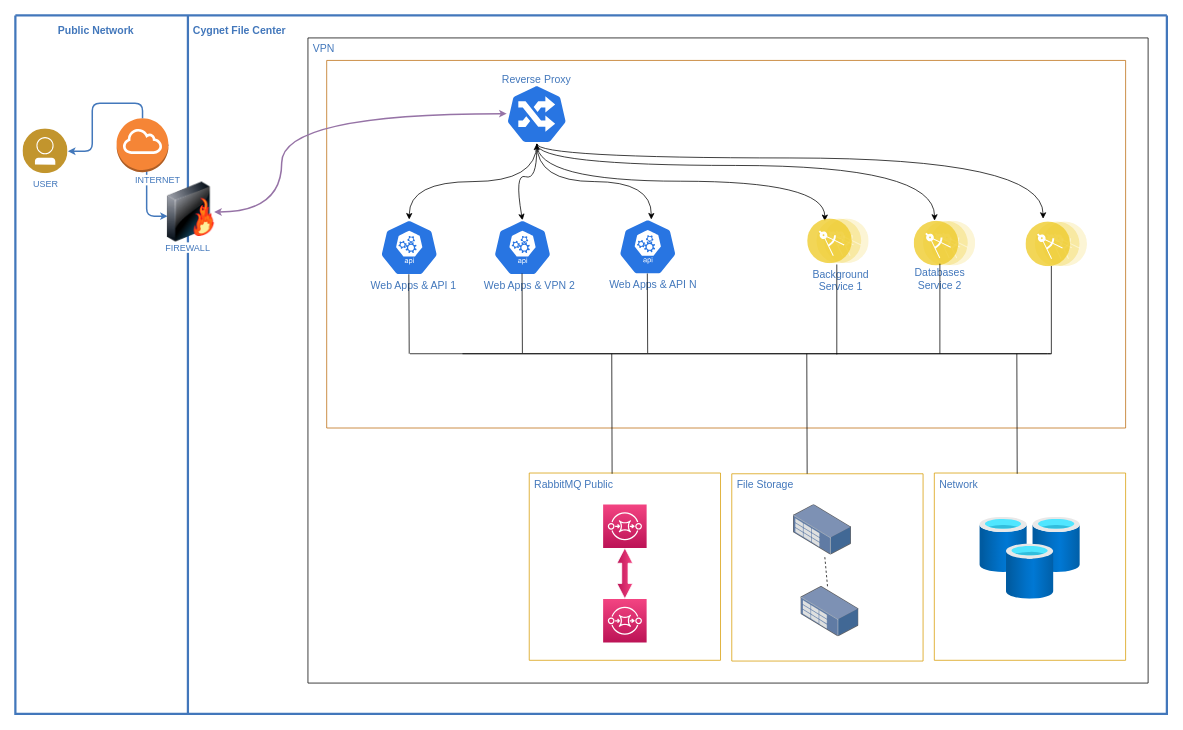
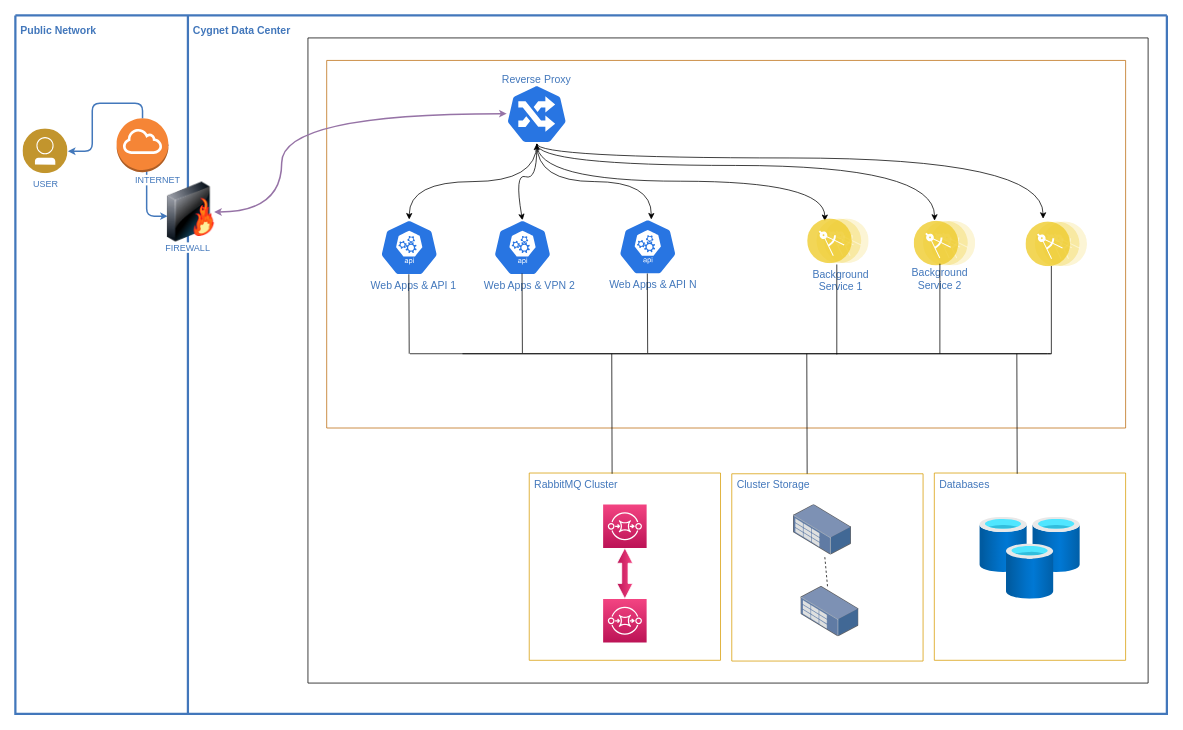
(109, 30) -> (72, 30)
(241, 30) -> (243, 30)
(353, 47) -> none
(940, 279) -> (940, 279)
(573, 484) -> (577, 484)
(960, 484) -> (966, 484)
(768, 485) -> (778, 485)
